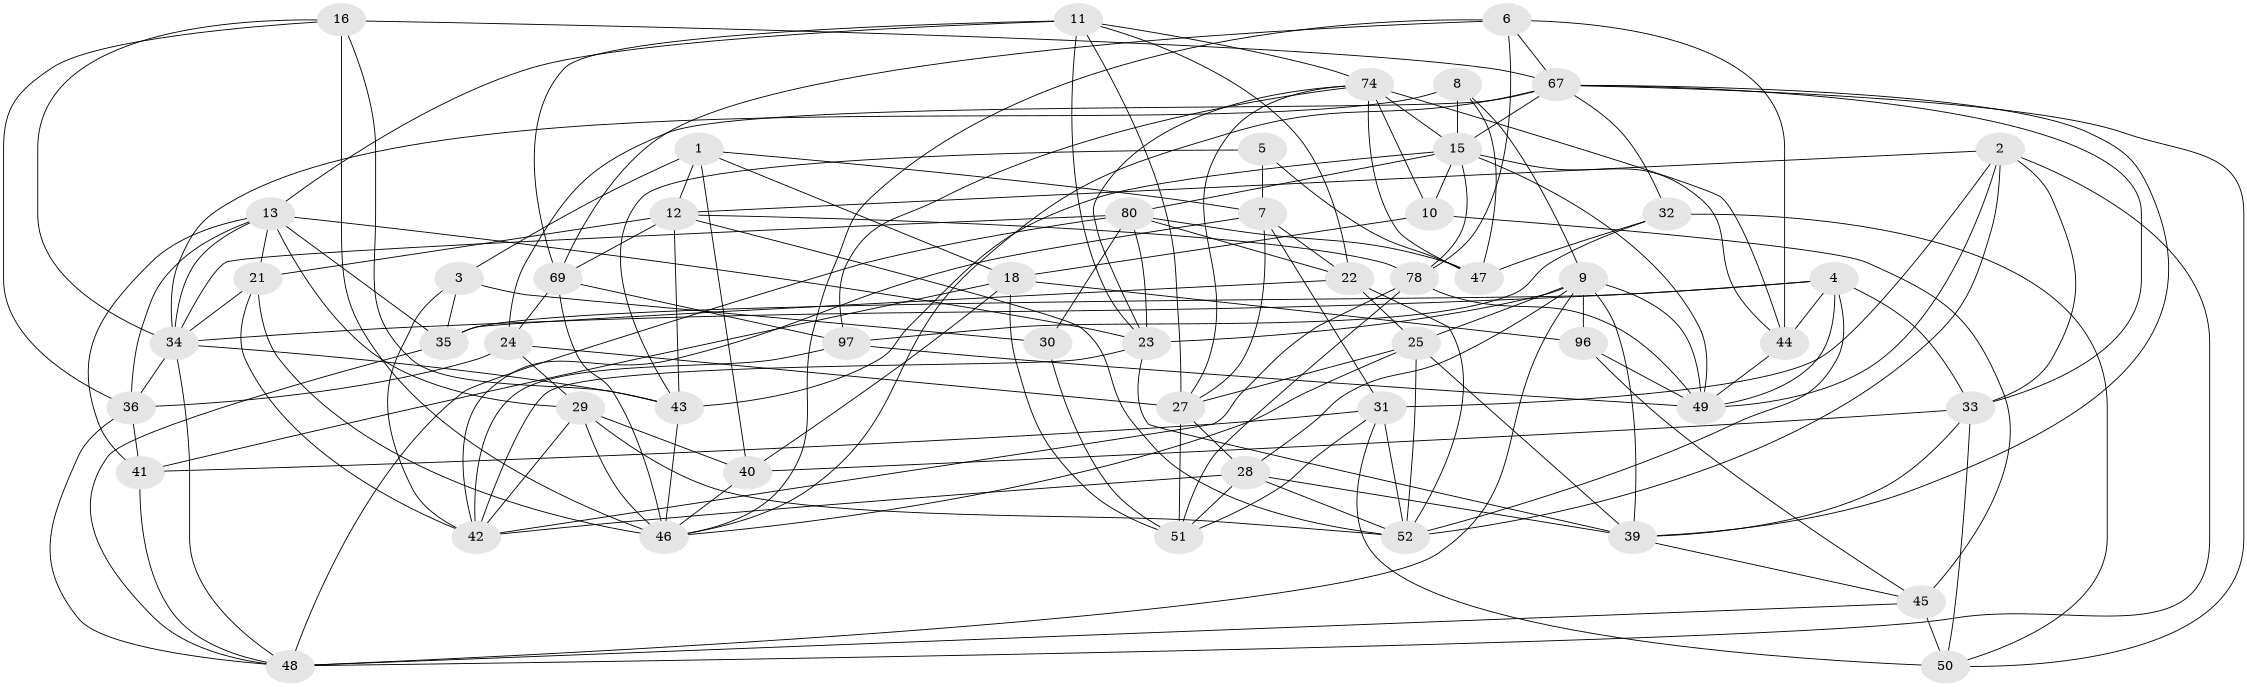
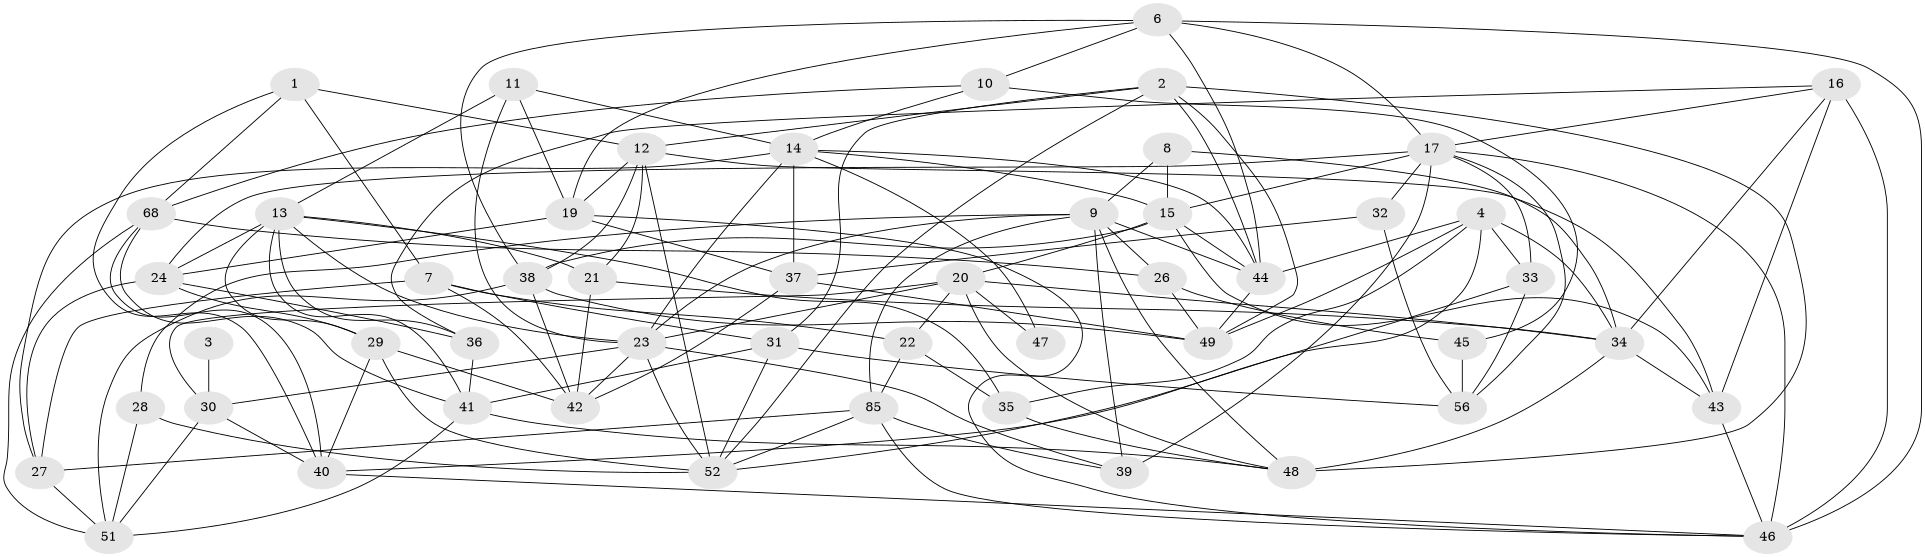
(1369, 84) -> (794, 149)
(1556, 84) -> (1432, 149)
(1250, 94) -> none
(1263, 149) -> none
(1494, 153) -> none
(1443, 182) -> (1071, 52)
(576, 210) -> none
(1130, 214) -> (961, 279)
(1166, 214) -> none
(1576, 243) -> none
(1630, 244) -> none
(196, 263) -> (220, 246)
(558, 279) -> (570, 214)
(1012, 279) -> (151, 214)
(1414, 279) -> (528, 279)
(2075, 290) -> (1227, 185)
(452, 311) -> none
(1674, 321) -> (1178, 246)
(846, 343) -> (794, 279)
(1416, 343) -> (874, 408)
(1583, 343) -> (1162, 279)
(153, 376) -> none
none -> (425, 376)
(1463, 377) -> (671, 411)
(388, 406) -> none
none -> (256, 435)
(1213, 440) -> none
(435, 472) -> none
(1295, 475) -> (304, 506)
(611, 478) -> none
(861, 502) -> none
(1439, 505) -> none
(1837, 506) -> none
(1777, 570) -> none
(70, 606) -> none
(1106, 634) -> none
(1945, 667) -> (1462, 408)
